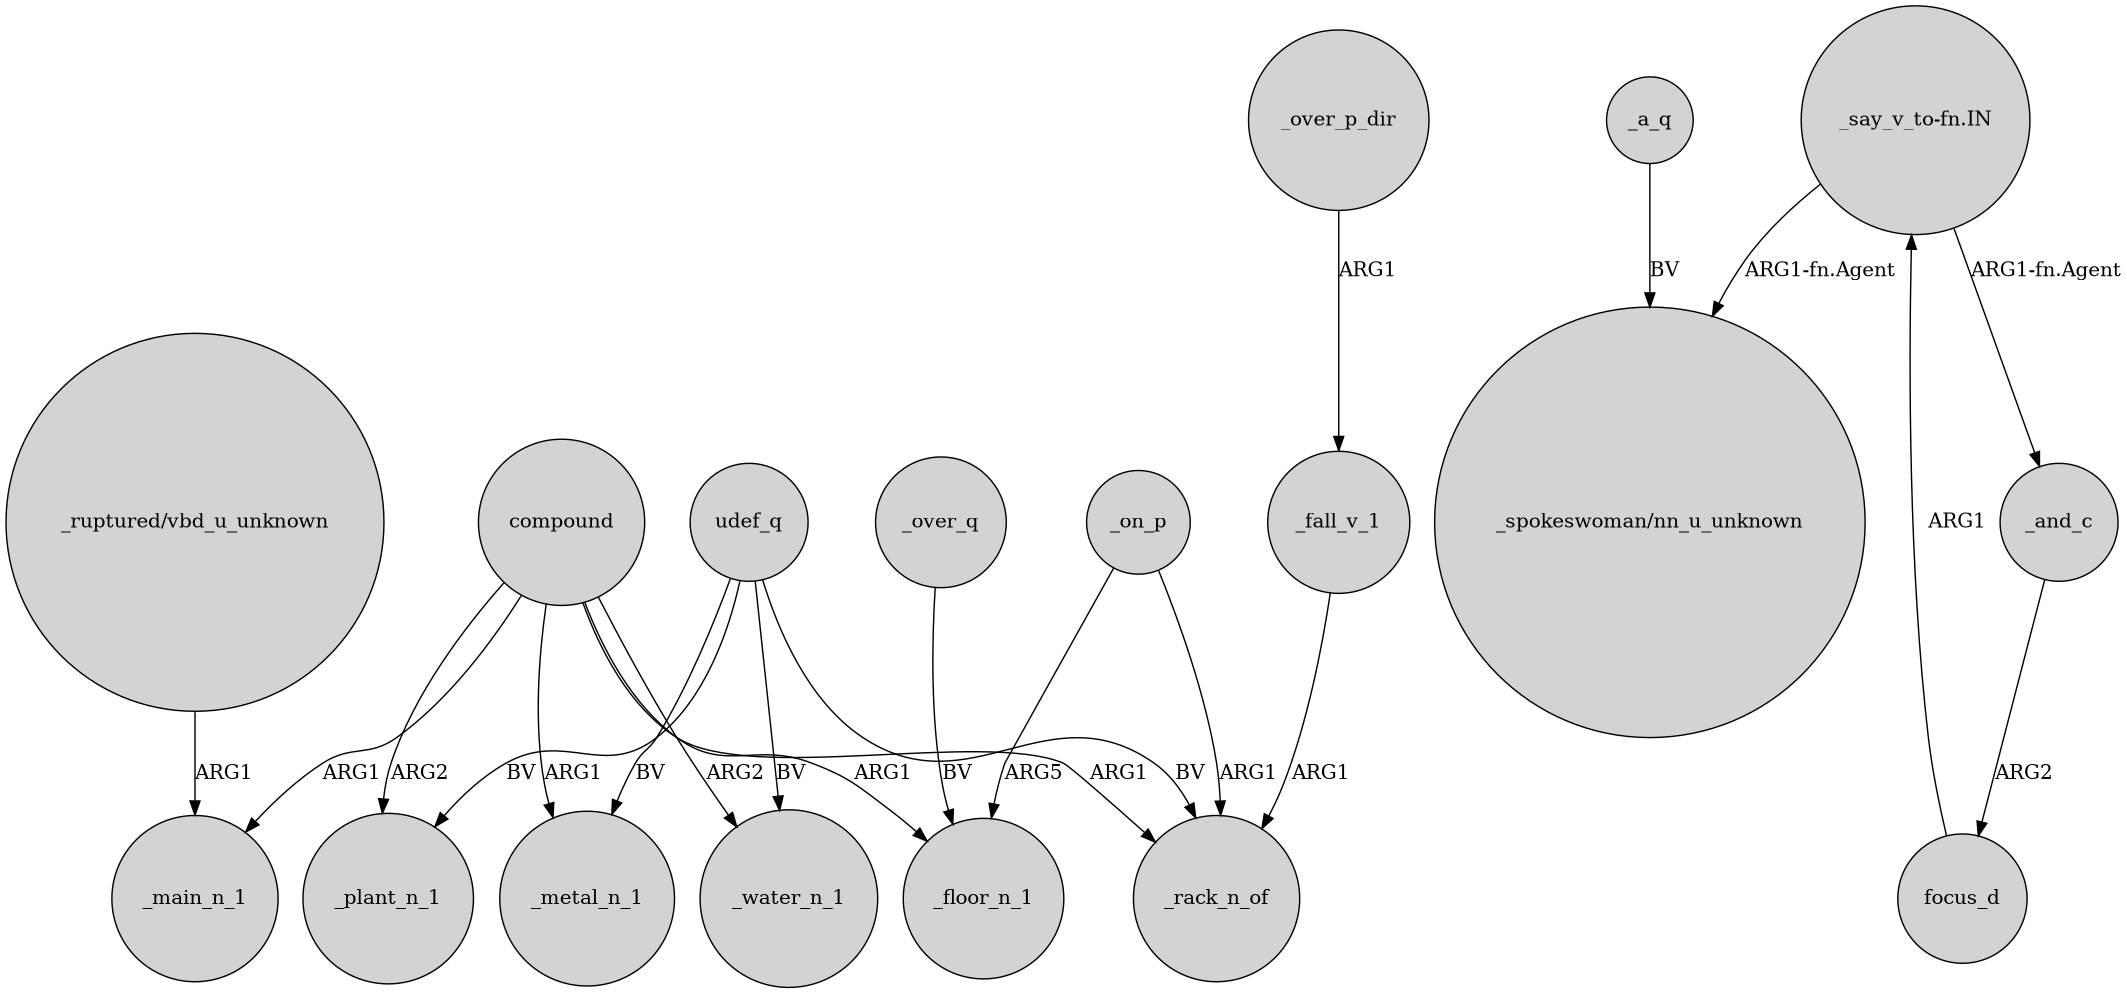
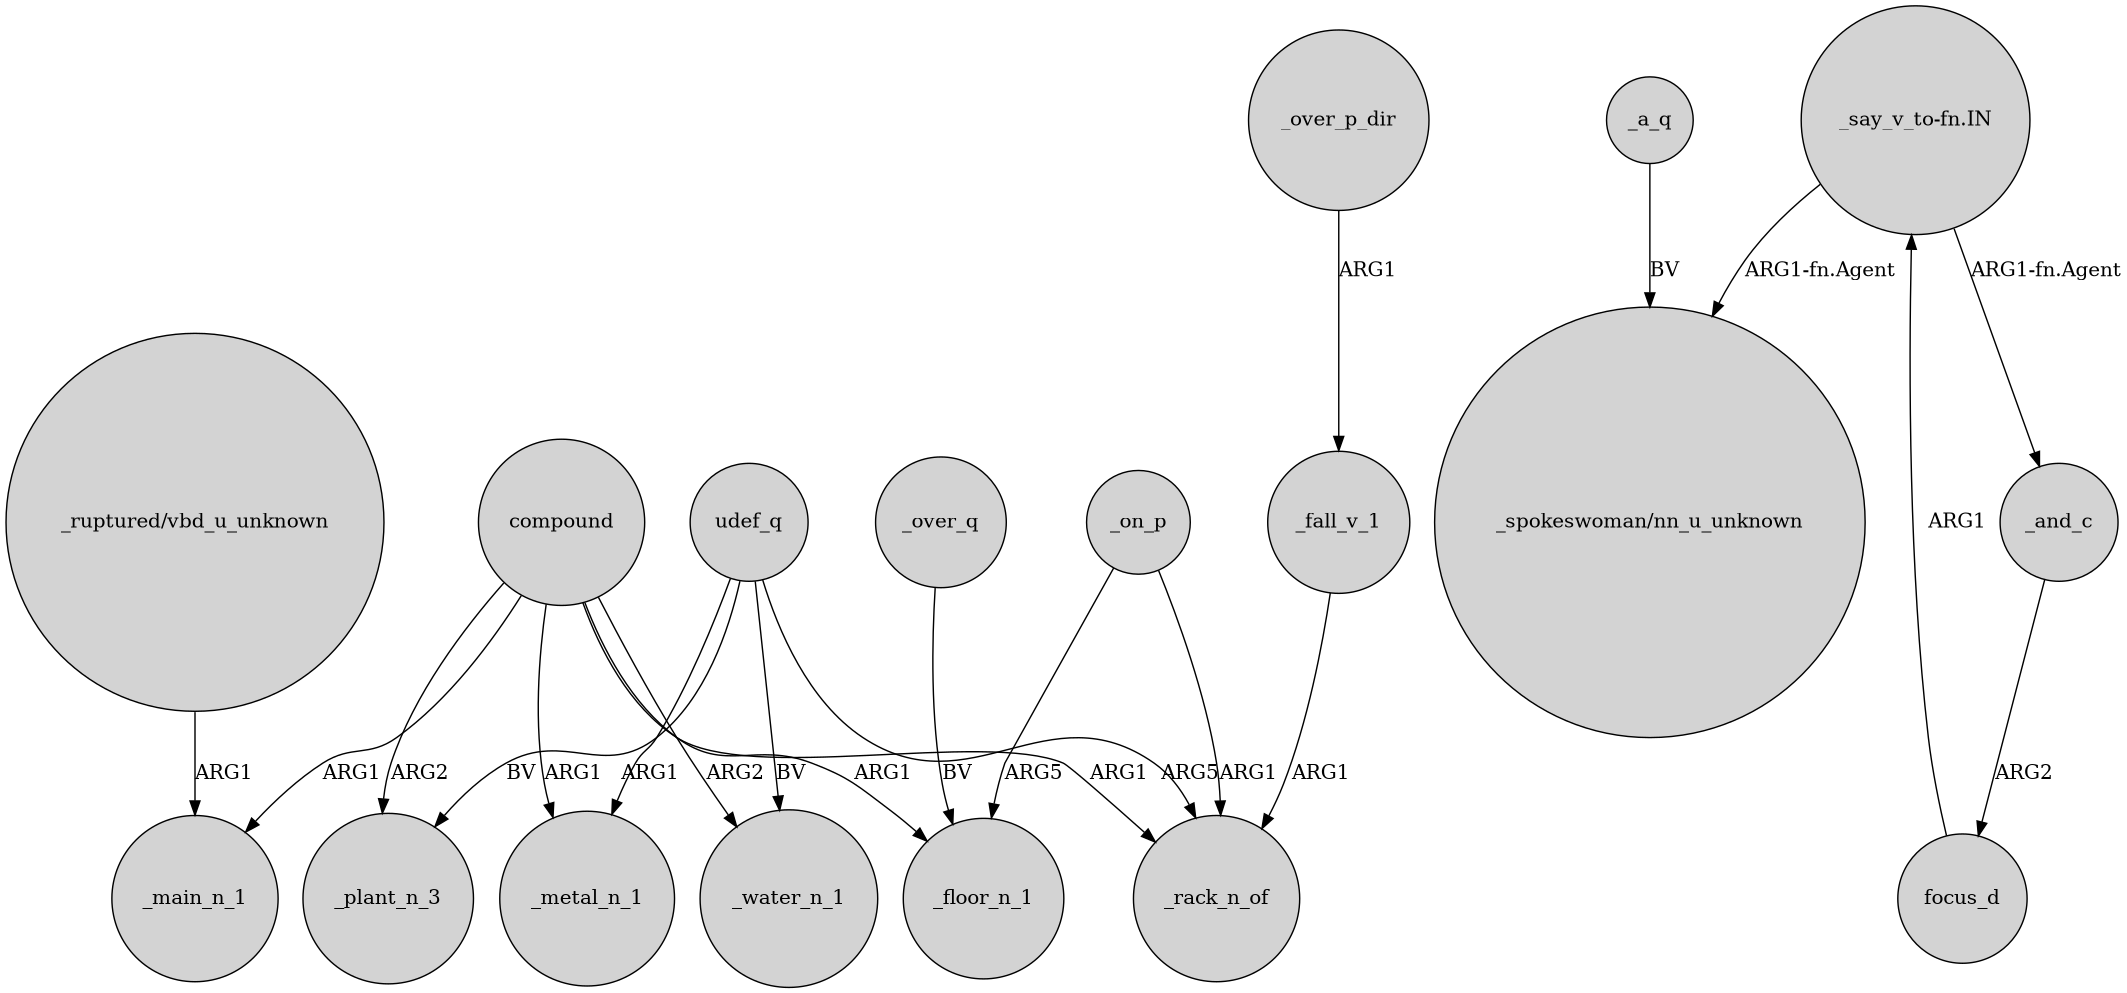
(650, 774) -> (650, 774)
(1190, 774) -> (1190, 774)
(388, 899) -> (388, 899)
